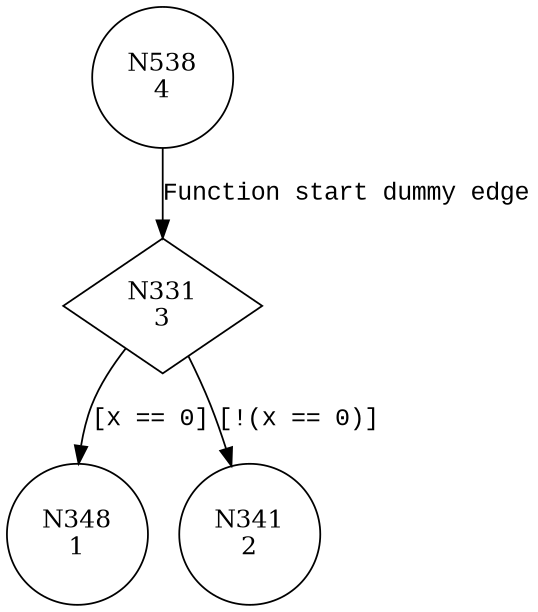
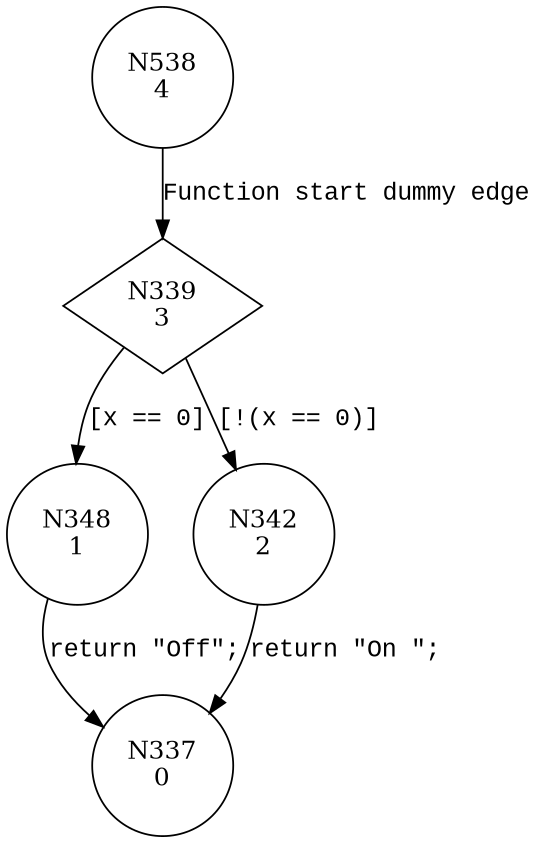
(163, 306) -> (163, 306)
(250, 534) -> (264, 534)
none -> (163, 766)
